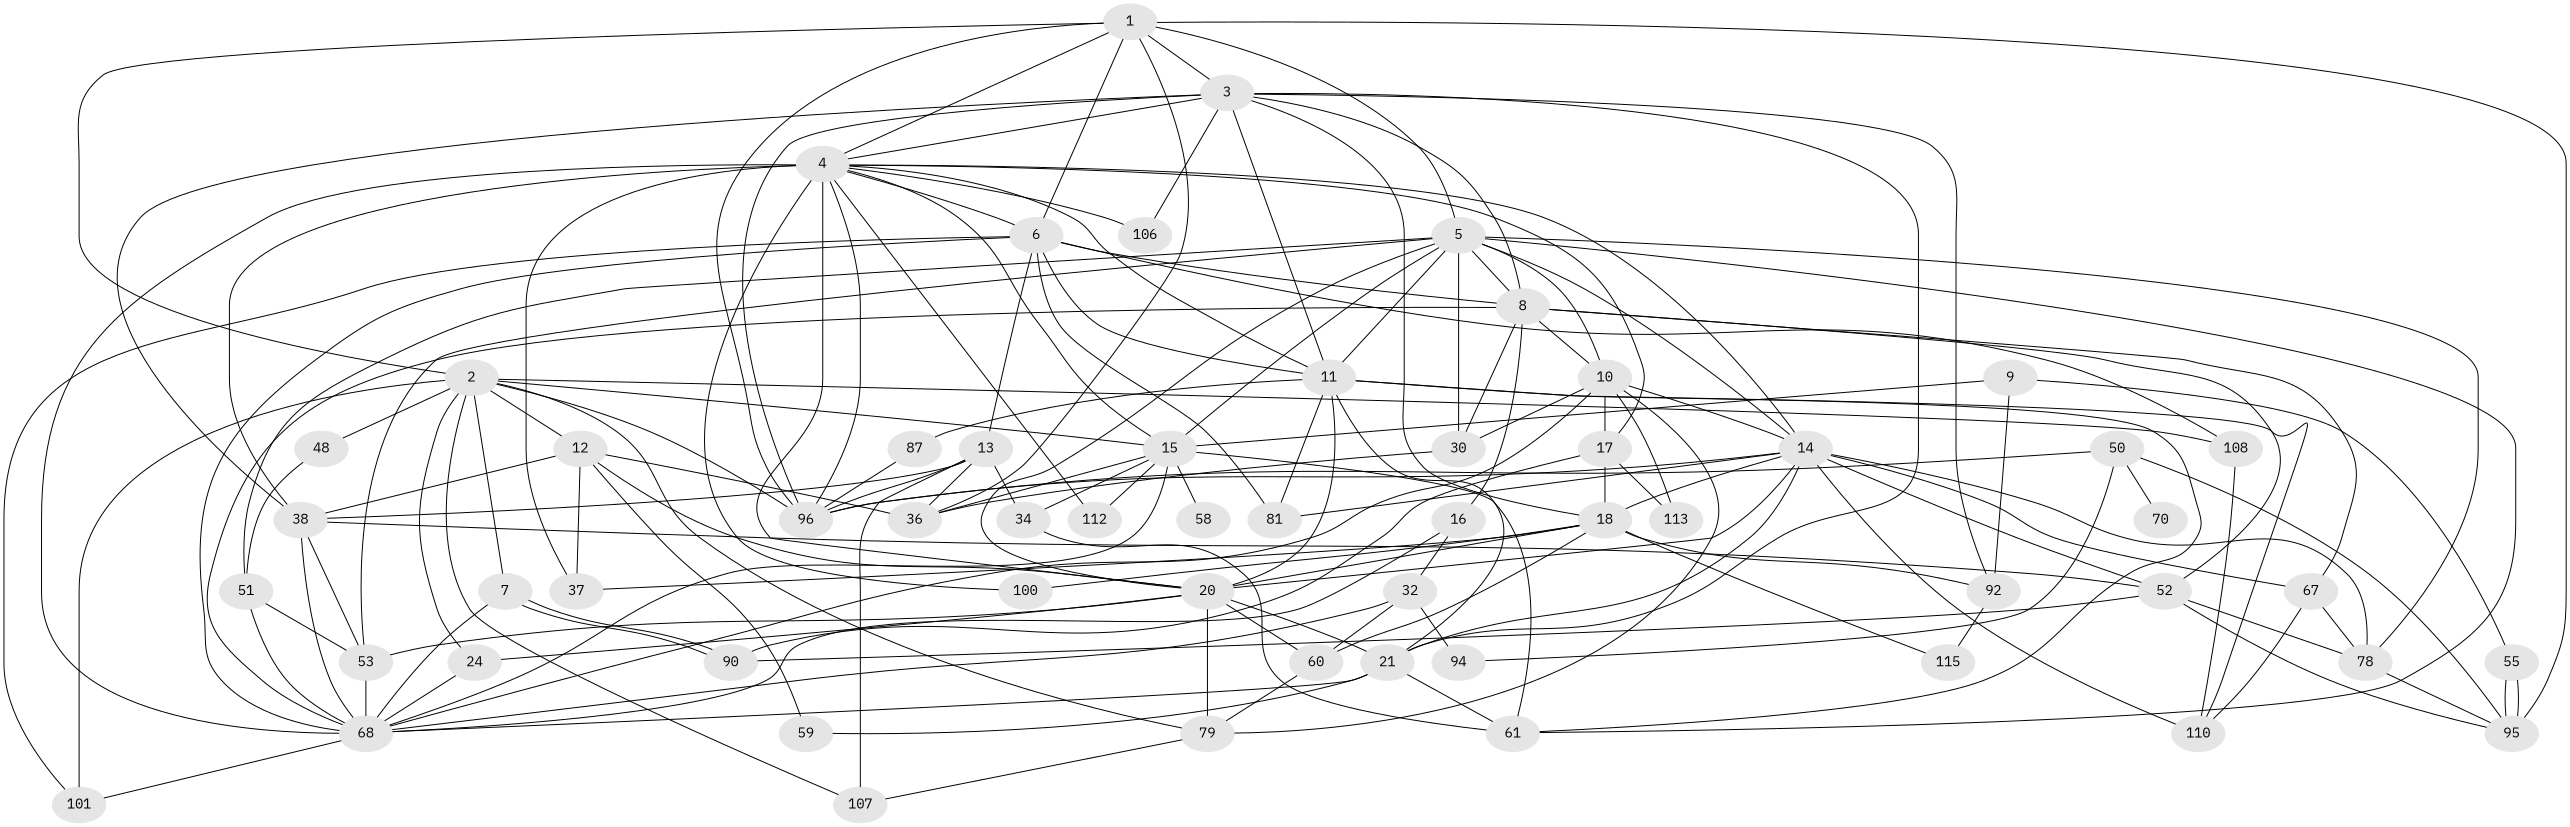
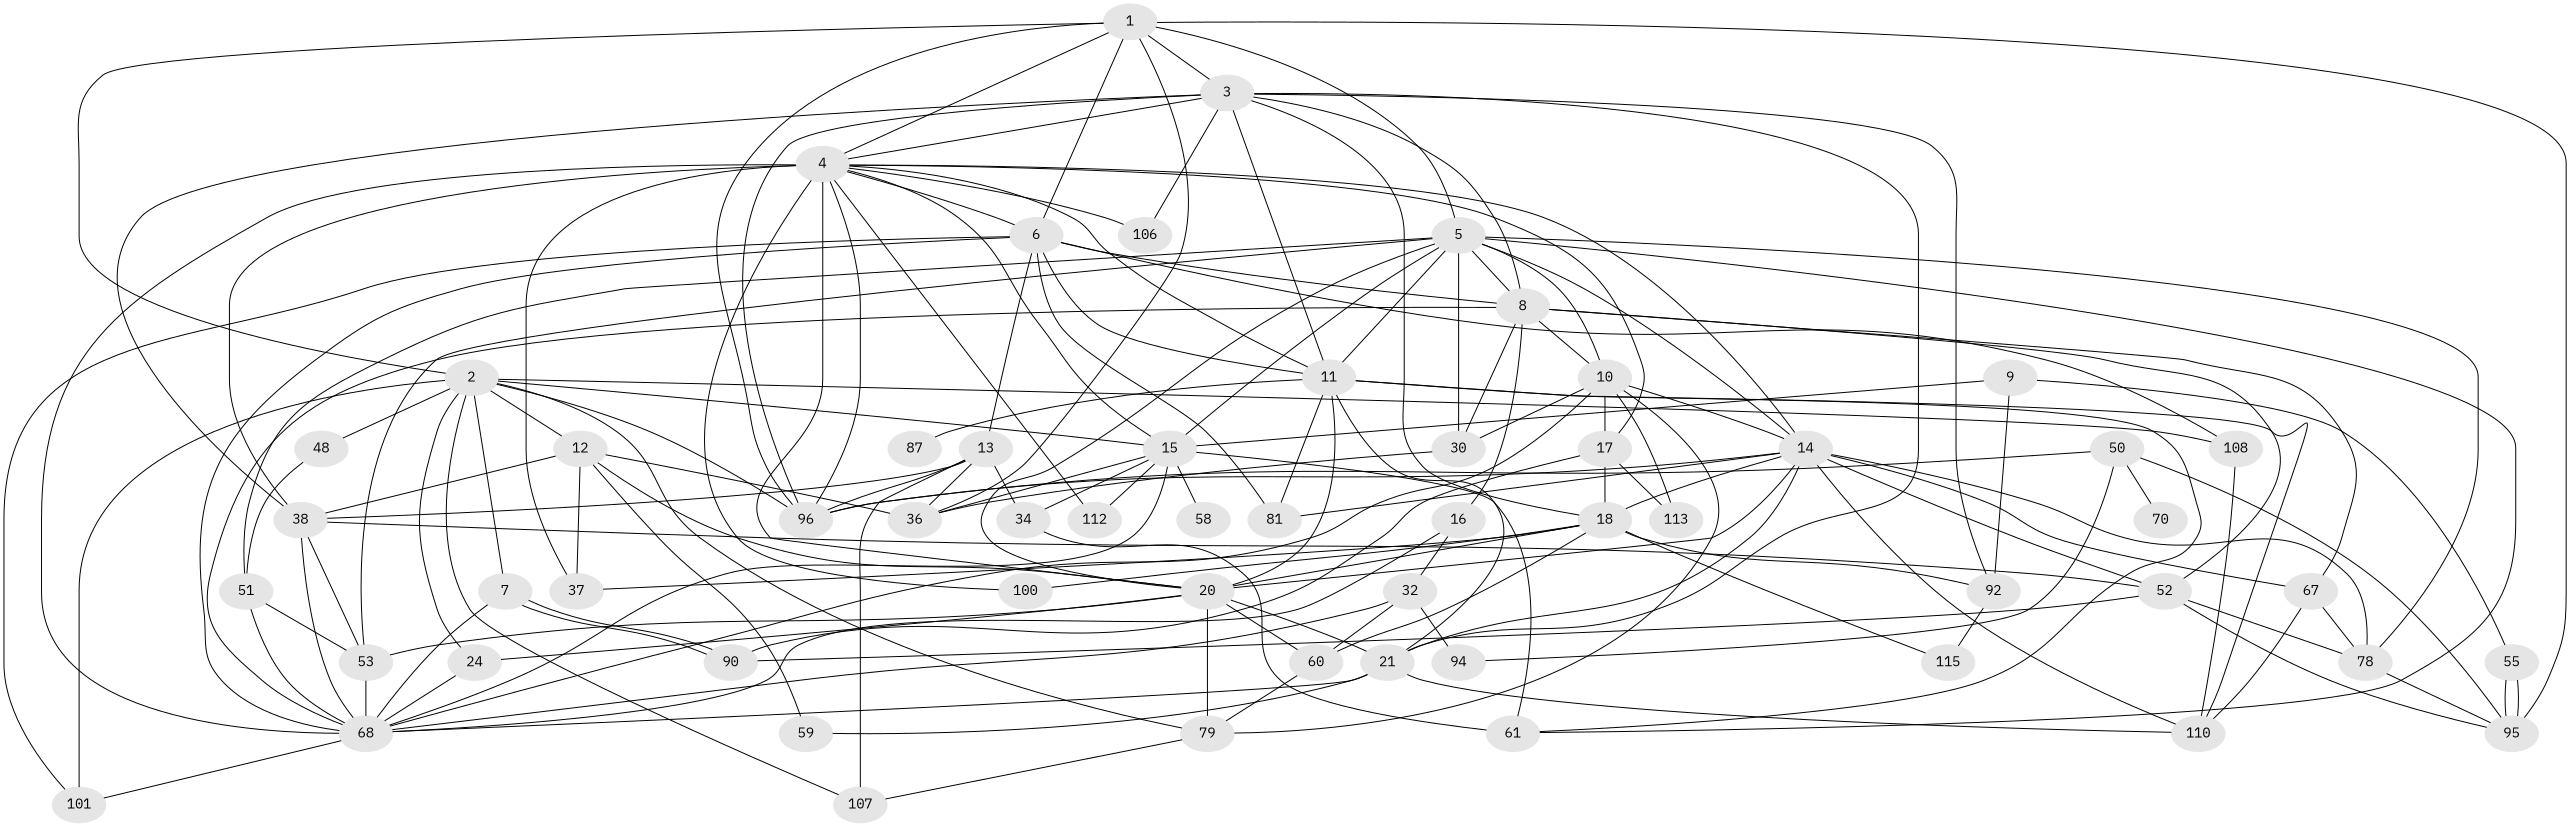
(851, 490) -> none
(1450, 698) -> (1807, 720)
